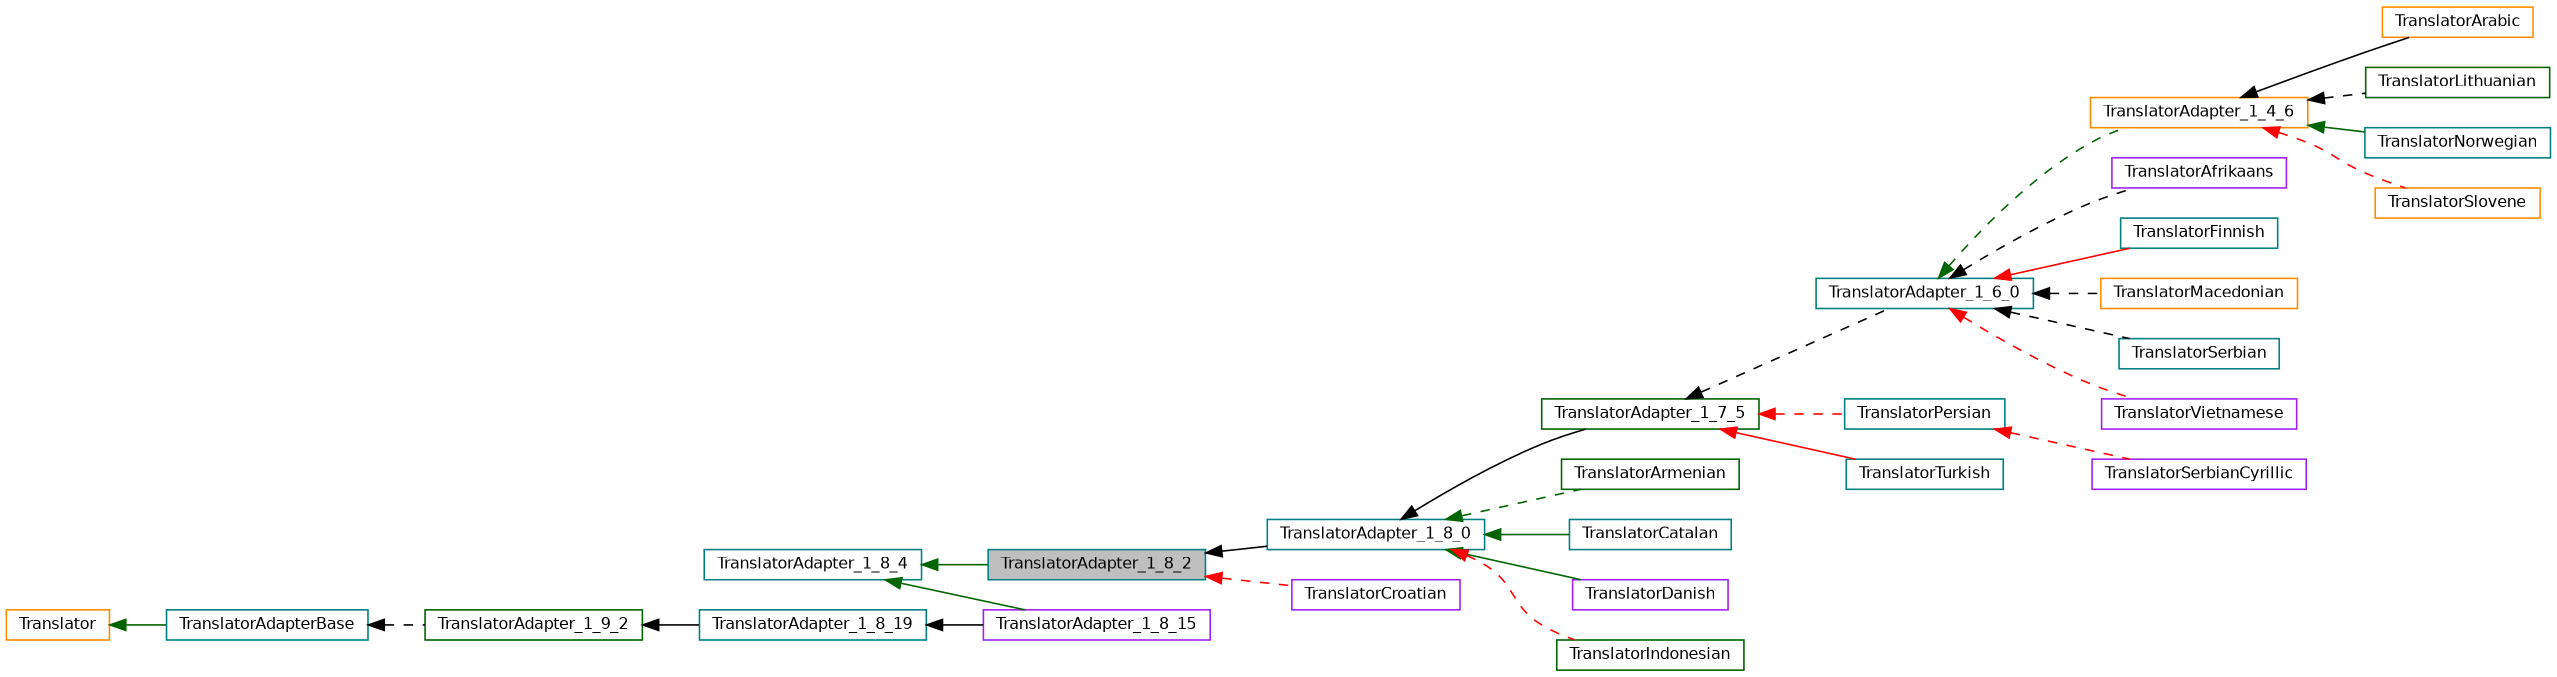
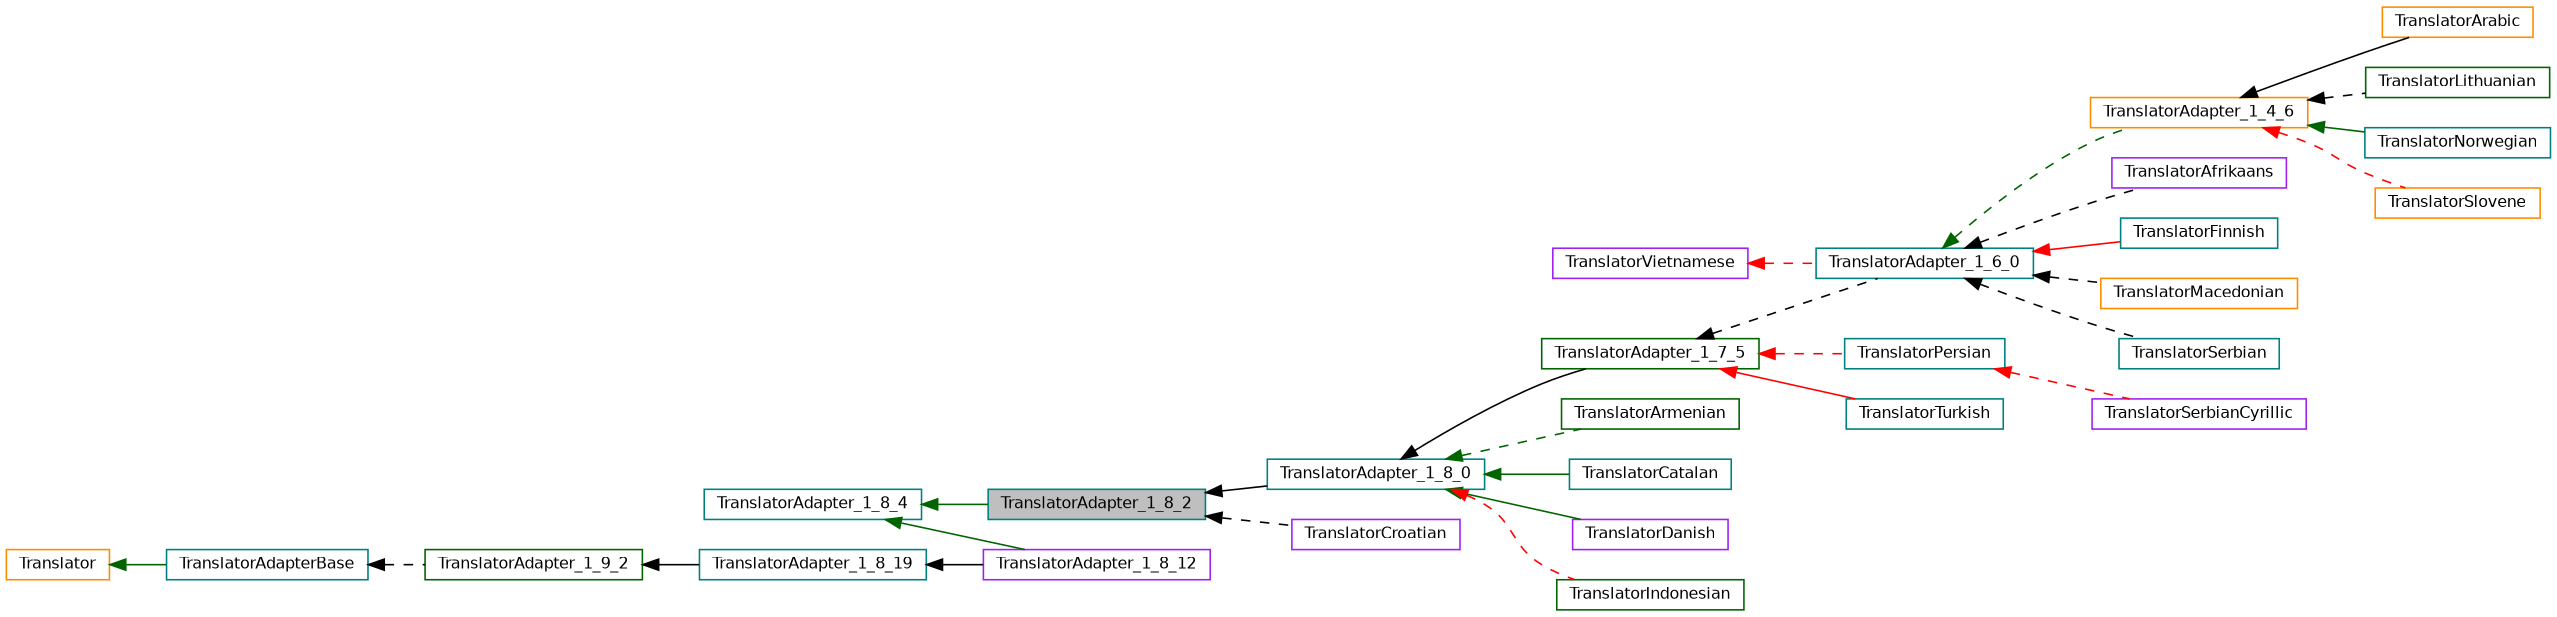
(2046, 364) -> (1790, 263)
(1257, 582) -> (1257, 522)
(1097, 625) -> (1097, 565)
